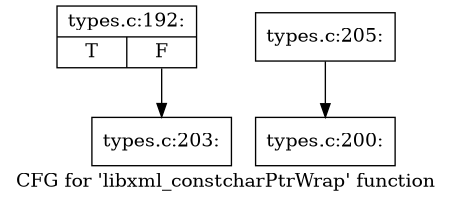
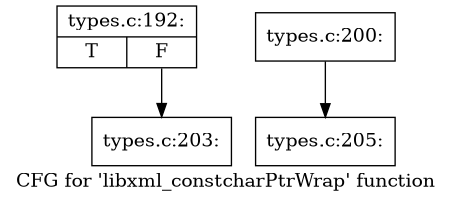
(325, 82) -> (325, 82)
